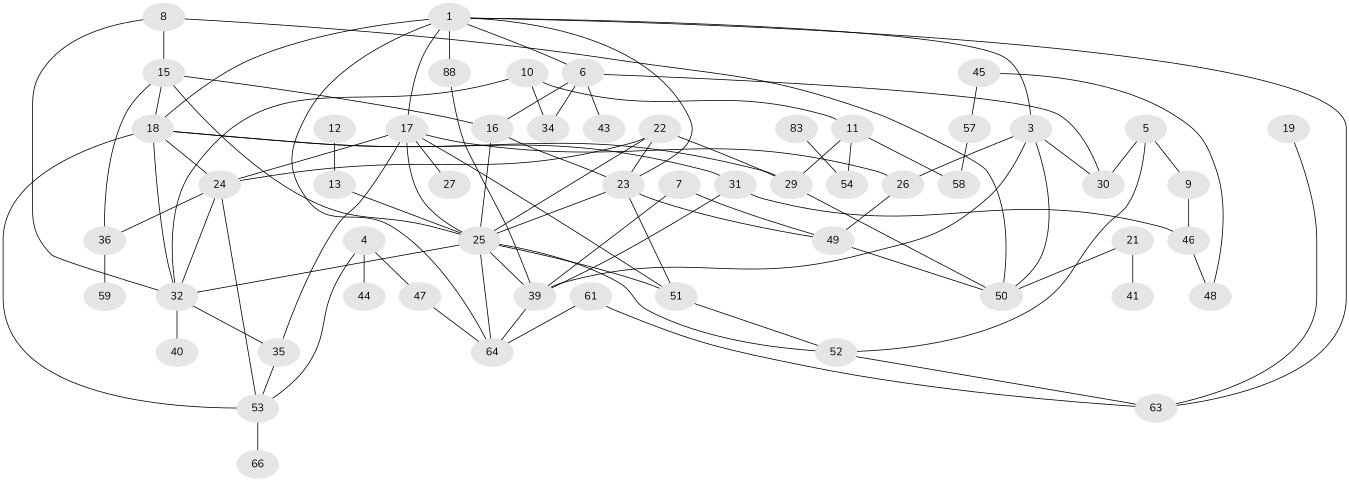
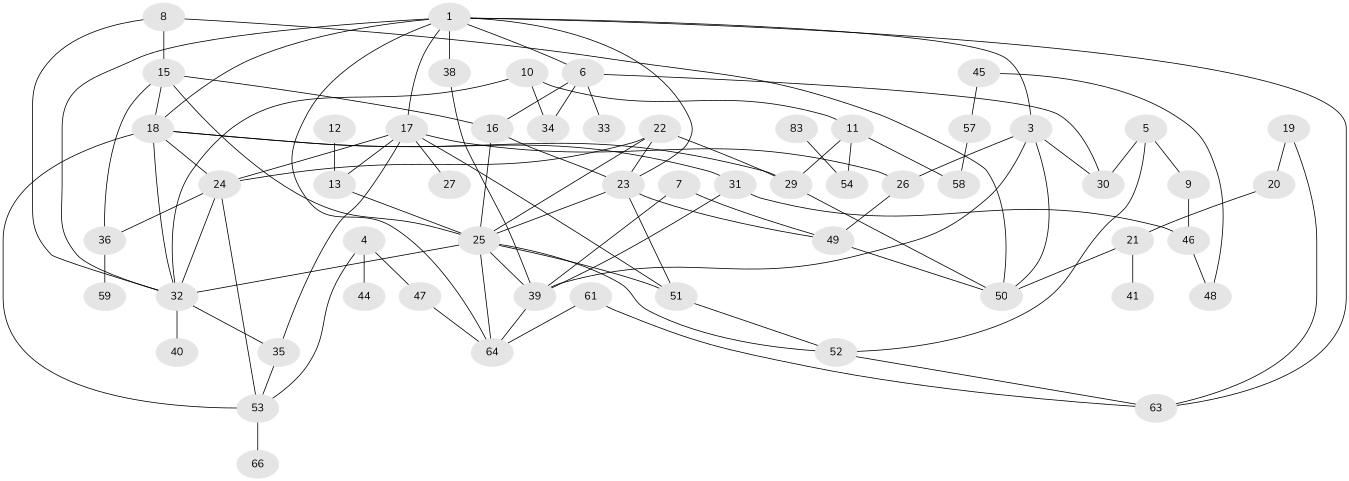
none -> (121, 66)
(450, 73) -> (450, 73)
(604, 129) -> (604, 129)
none -> (1274, 185)
(420, 197) -> (371, 157)
